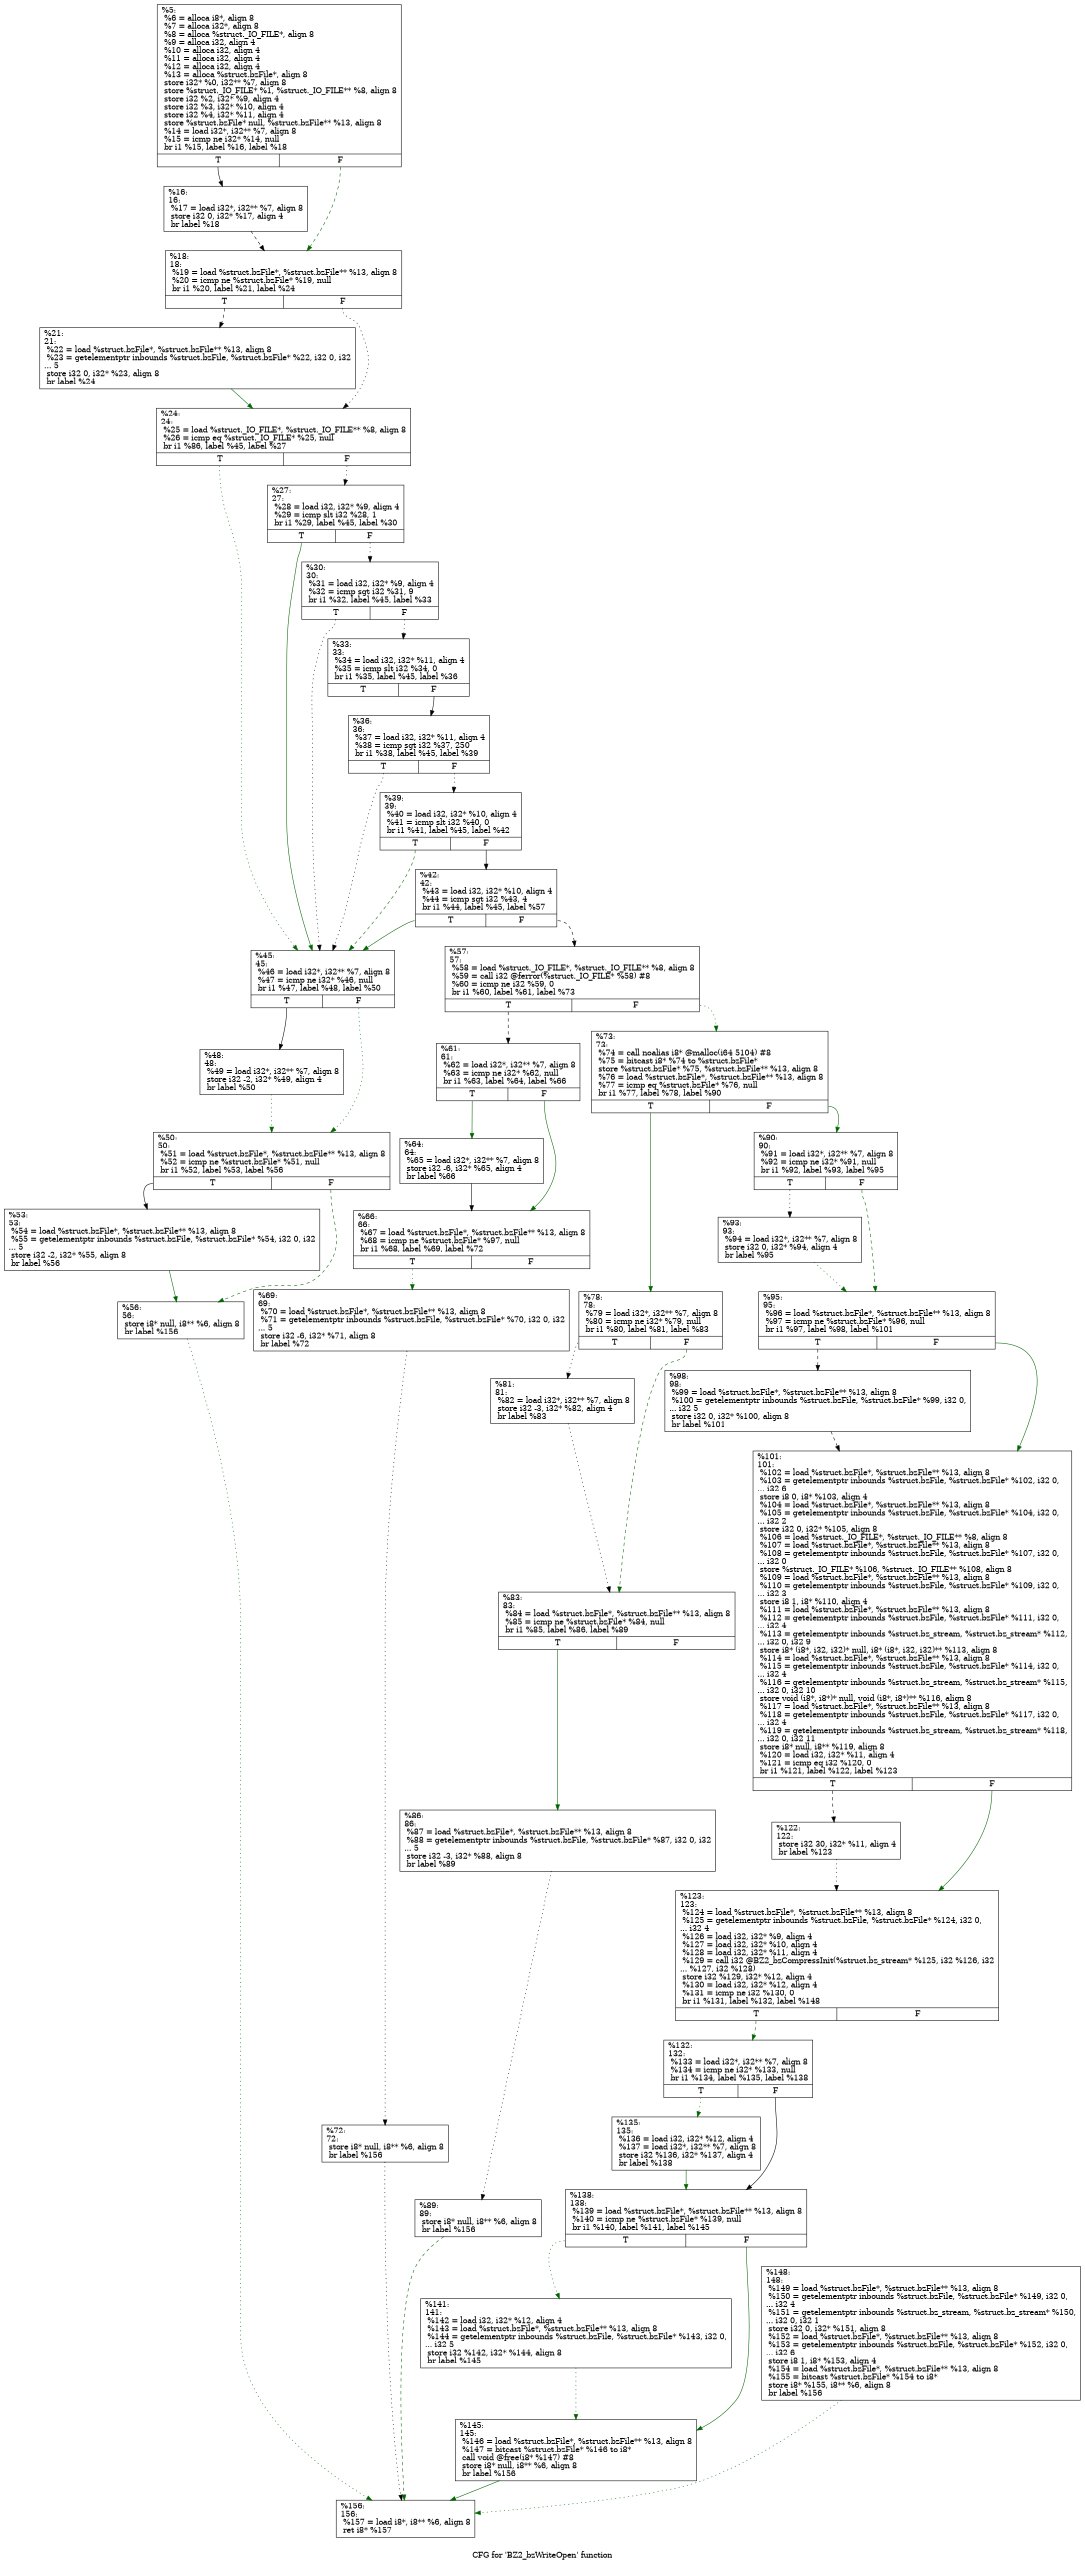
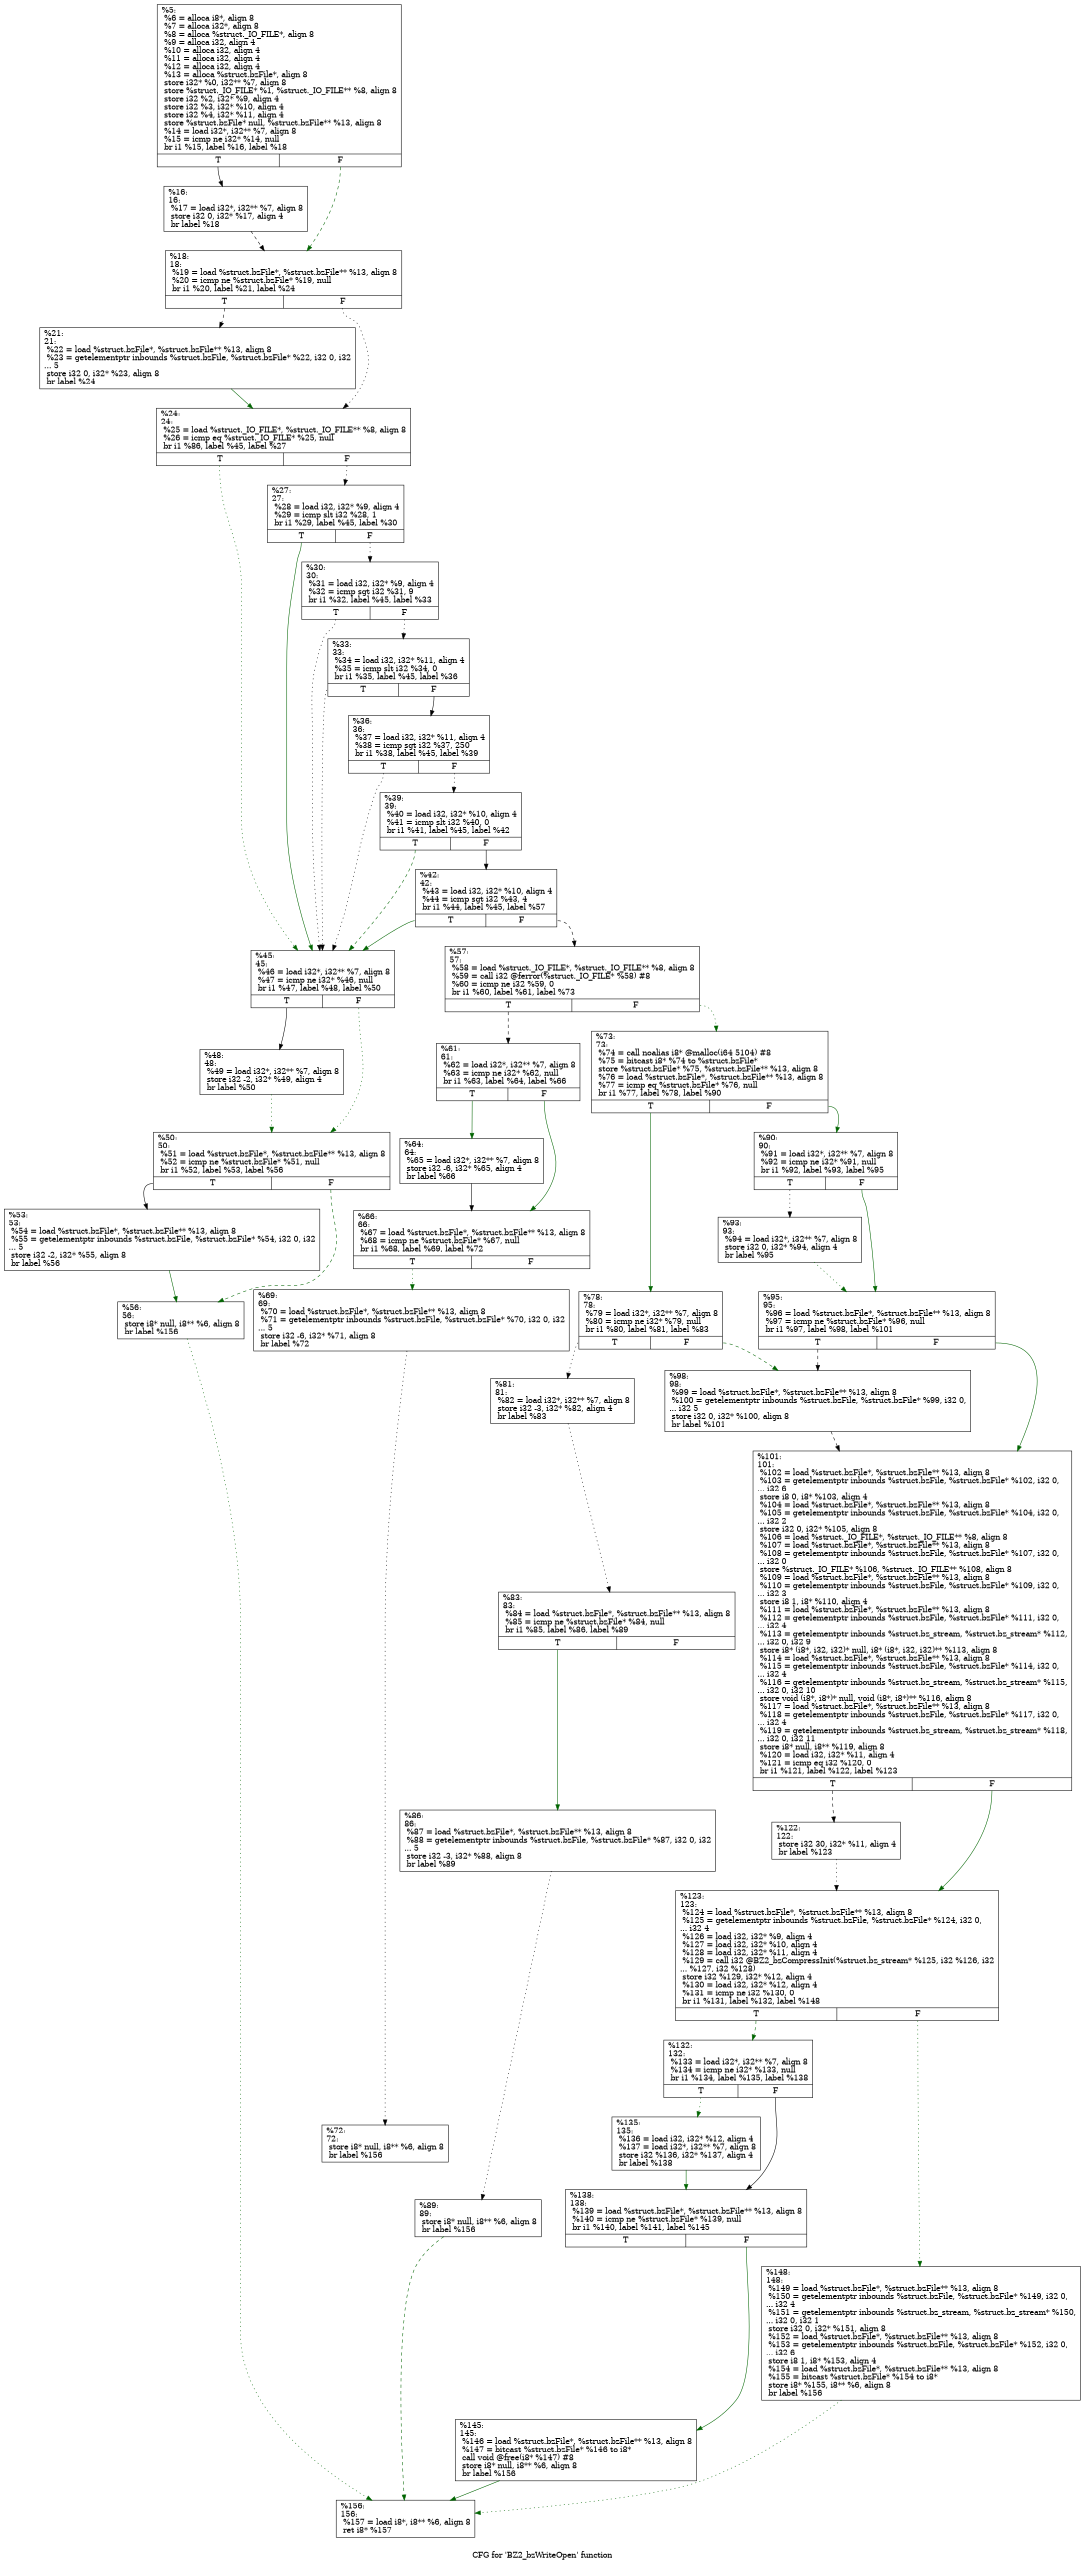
none -> (322, 817)
(871, 1238) -> (871, 1238)
(439, 1241) -> (439, 1241)
(636, 1459) -> (749, 1353)
none -> (918, 2141)
(388, 2329) -> none
(576, 2333) -> none
